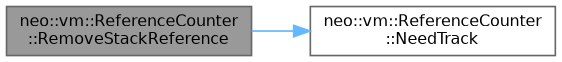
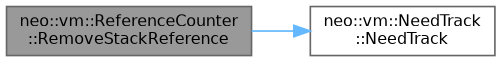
(433, 31) -> (403, 31)
